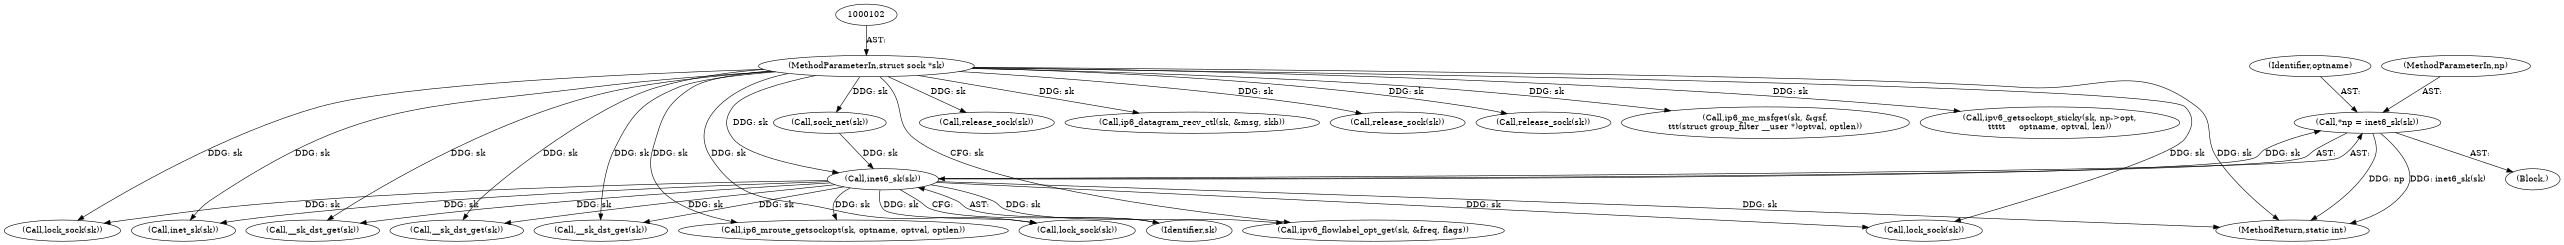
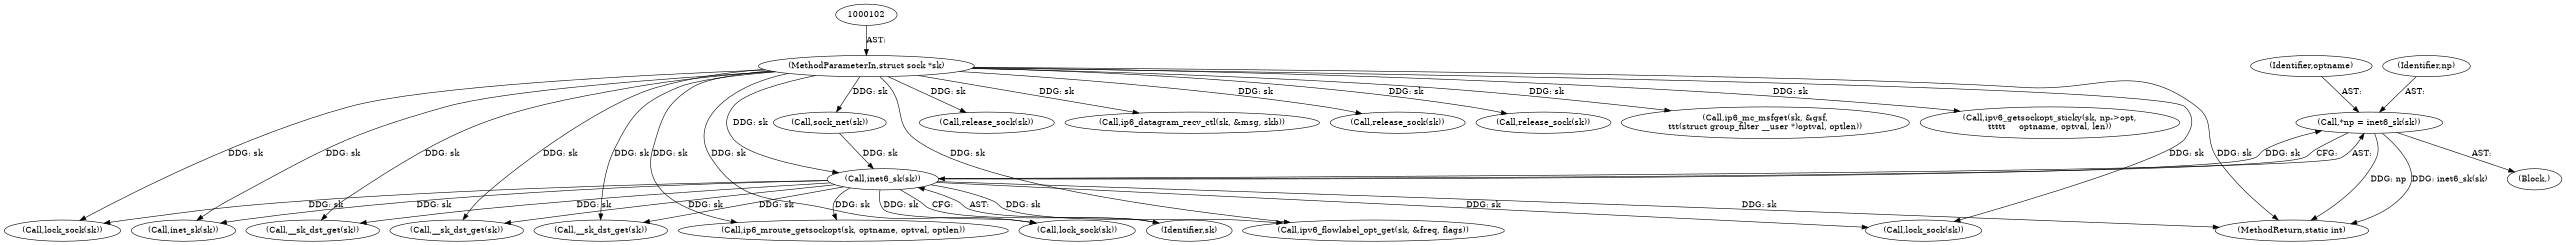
(2456, 66) -> (2427, 66)
(967, 154) -> (968, 154)
(2327, 154) -> (2328, 154)
